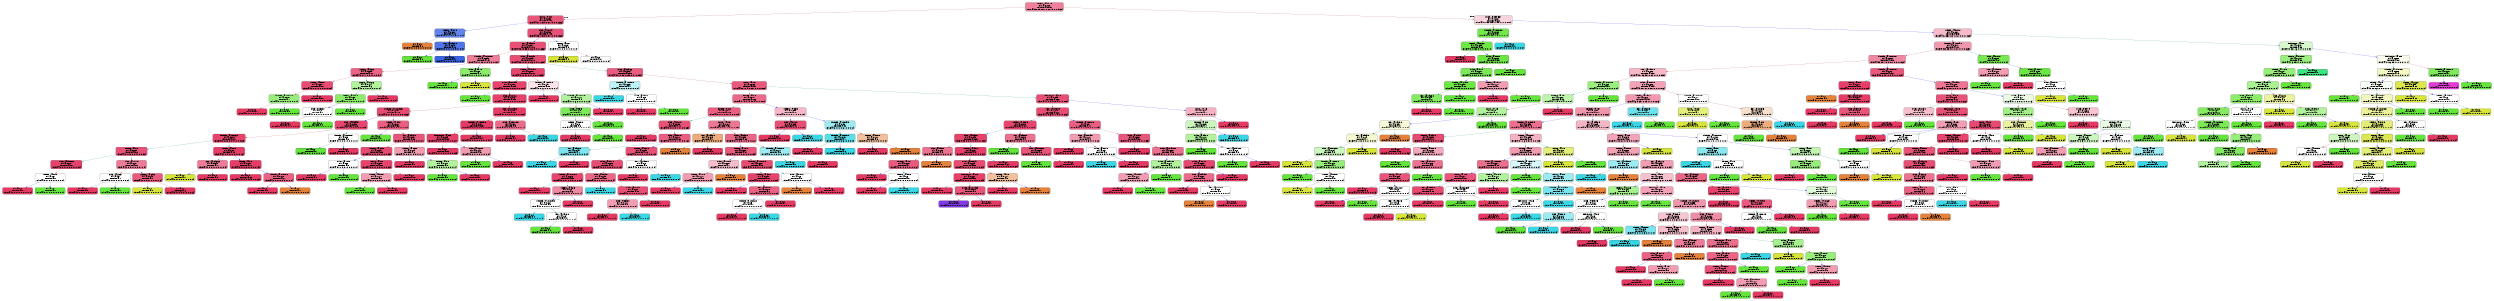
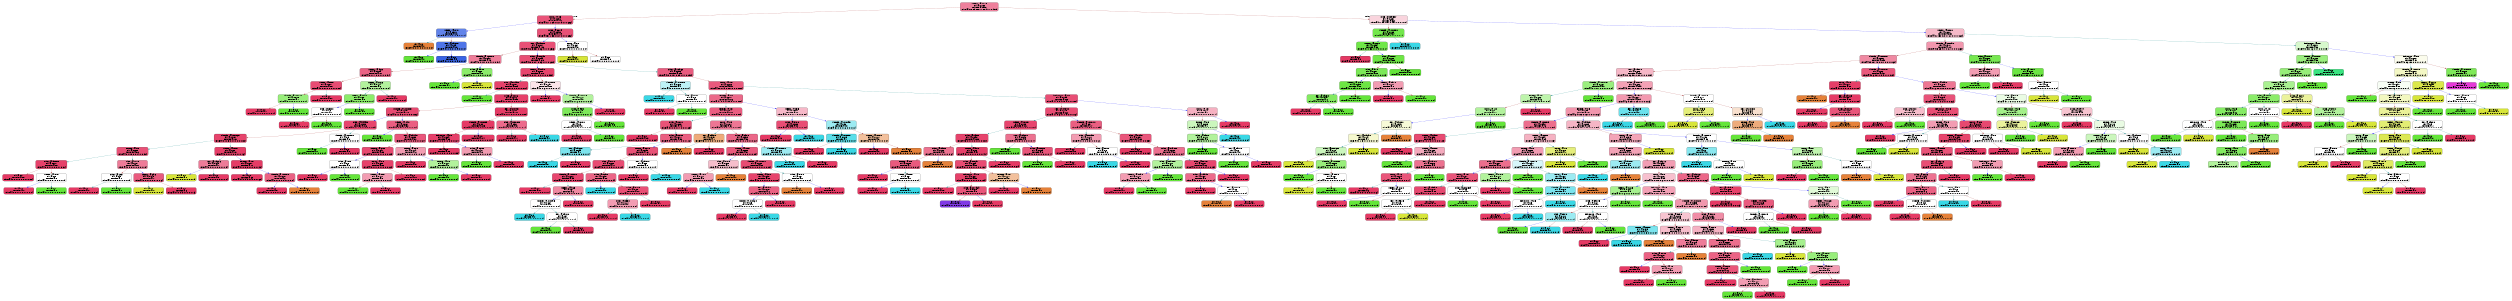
none -> (18, 178)
none -> (2362, 178)
(731, 191) -> none
